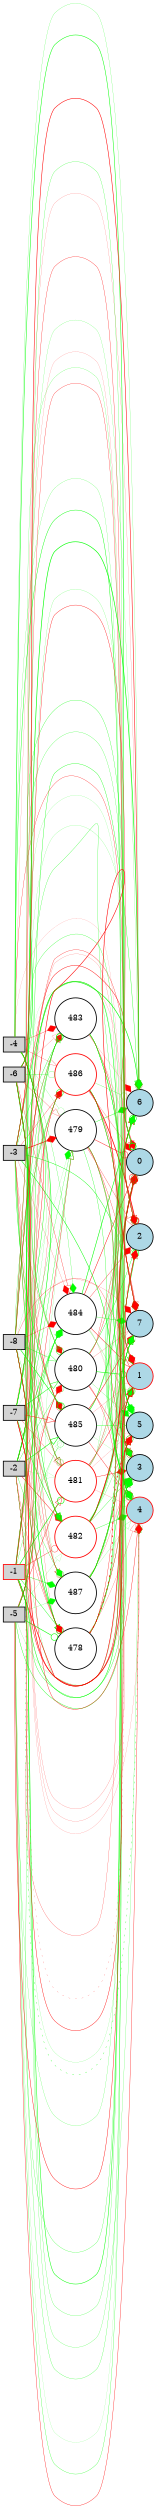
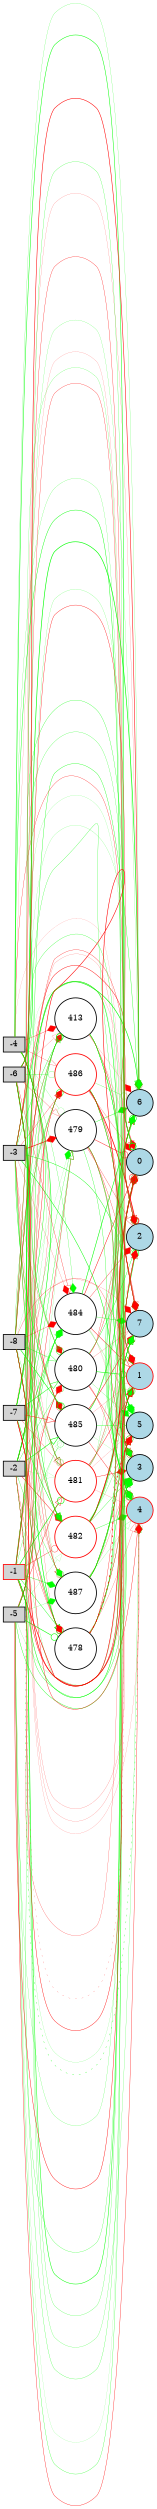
(76, 1019) -> (76, 1019)
